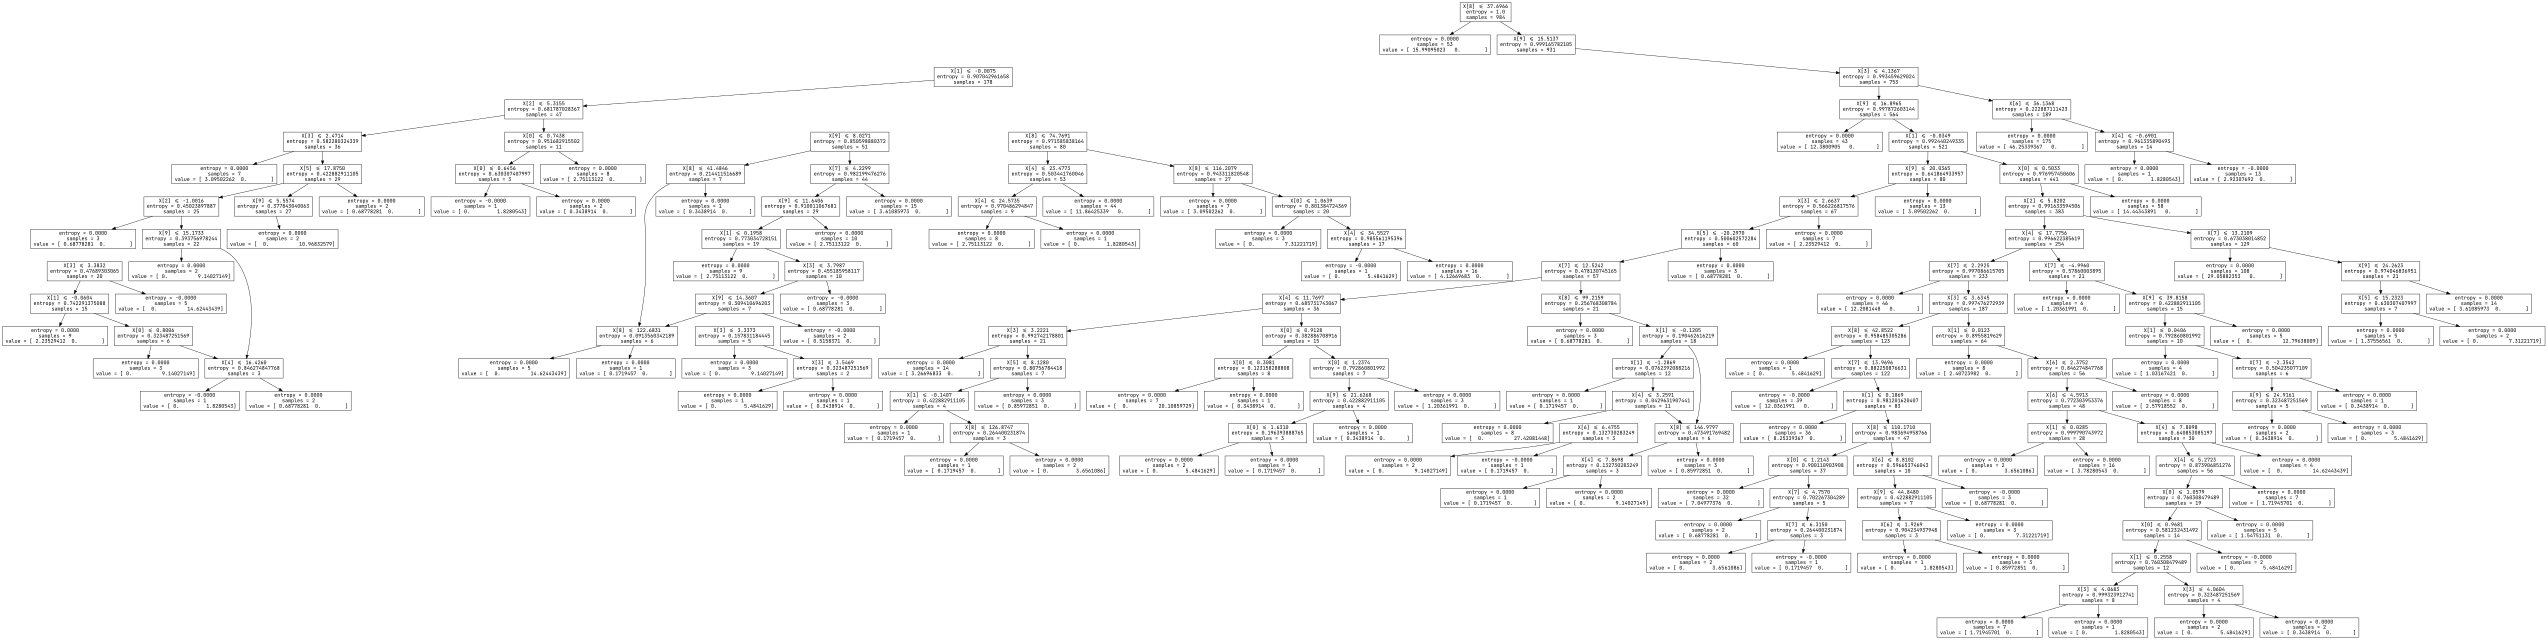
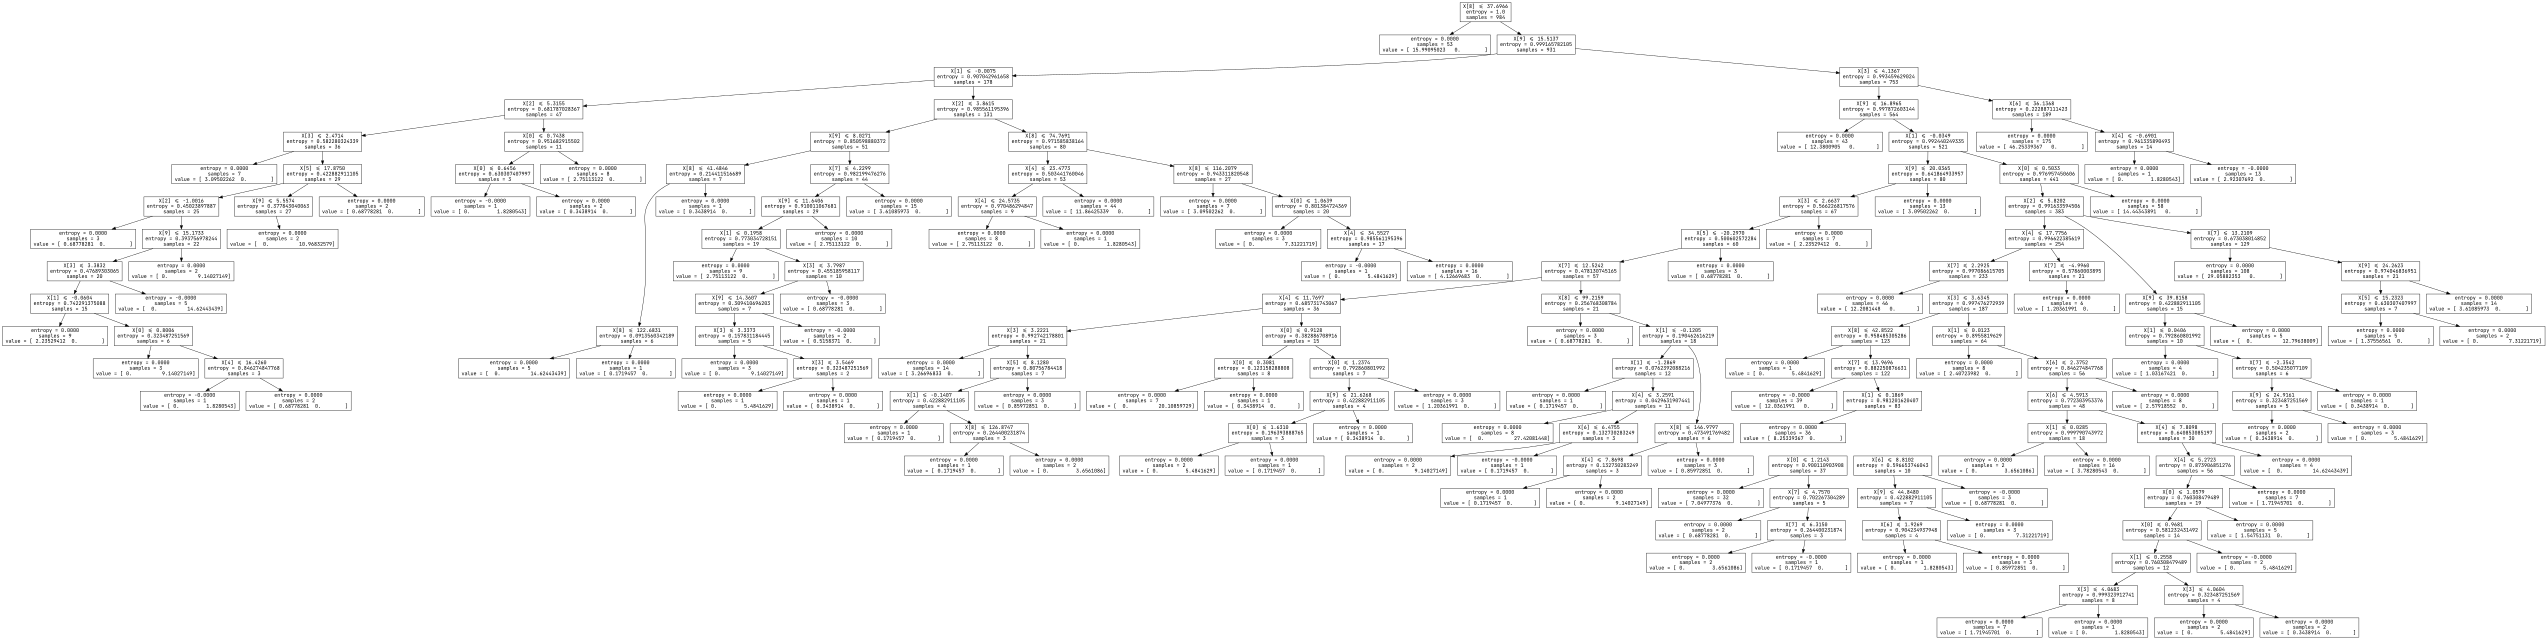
none -> (1257, 69)
none -> (973, 109)
(1968, 286) -> none
(2114, 287) -> (2112, 250)
(250, 297) -> (135, 254)
(687, 319) -> (735, 318)
(1672, 416) -> (1627, 416)
(1891, 433) -> none
(2067, 433) -> (2067, 433)
(1902, 530) -> (1902, 530)
